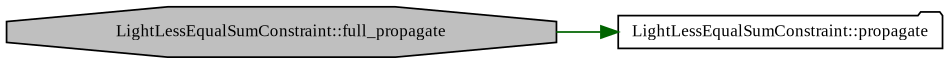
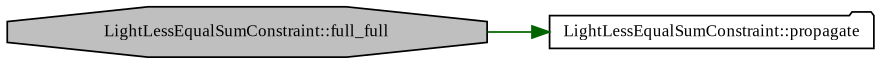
(282, 32) -> (247, 32)
